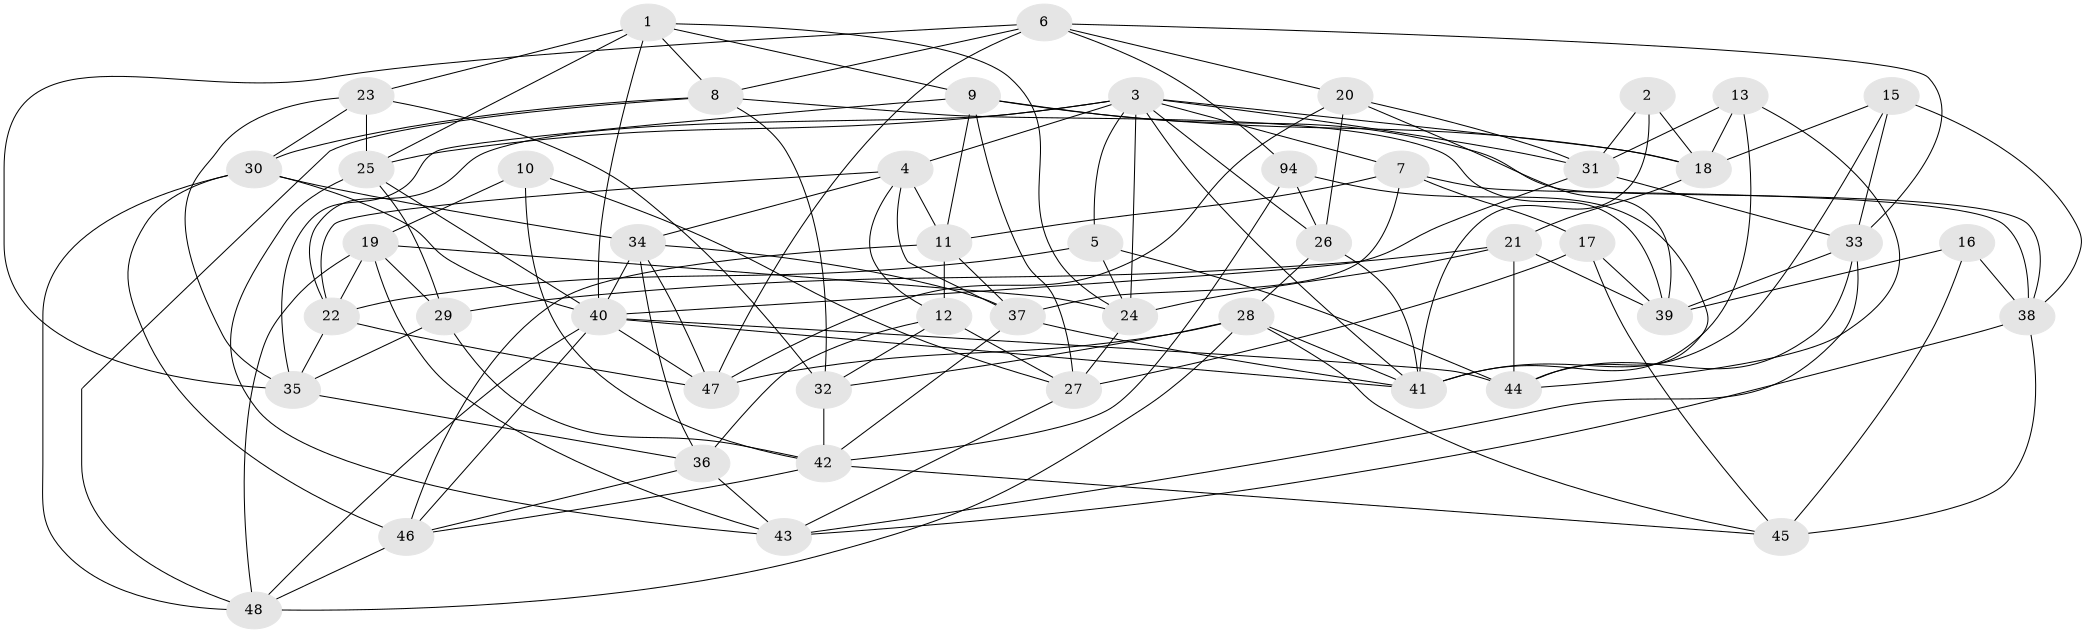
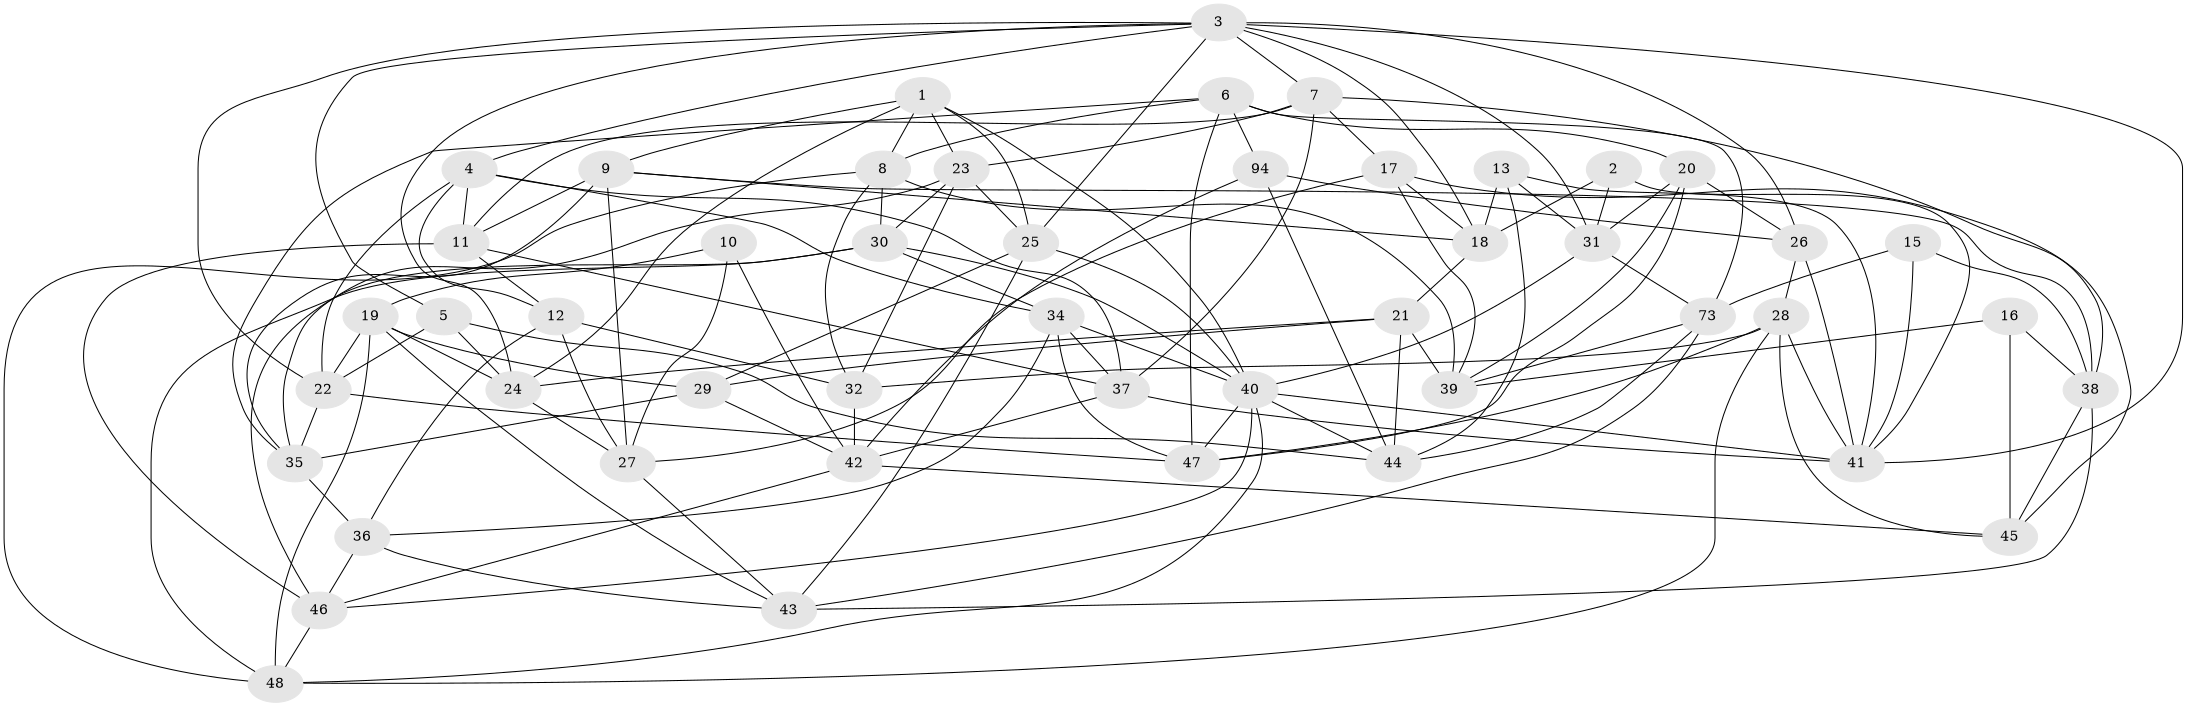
(1794, 134) -> (1435, 206)
none -> (1141, 141)
(1855, 243) -> (1708, 316)
